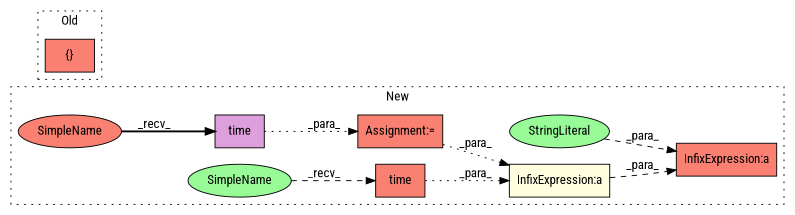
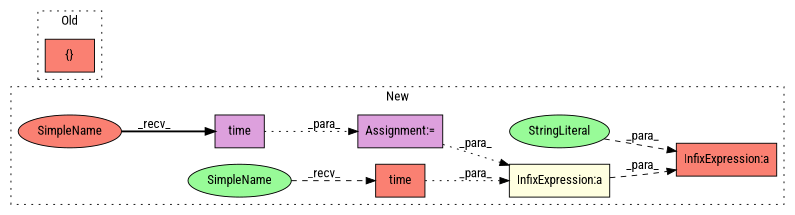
(400, 131) -> (400, 131)
